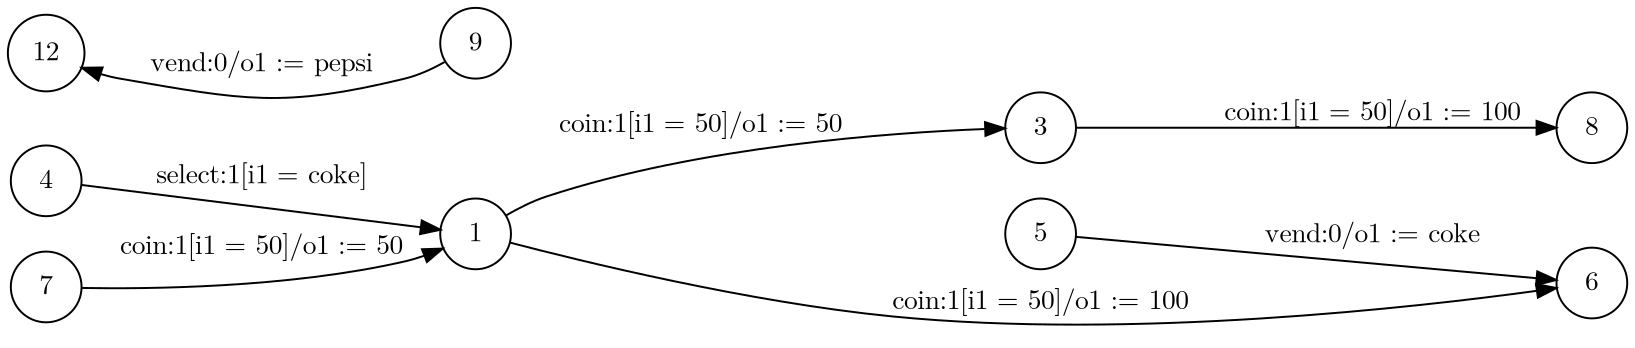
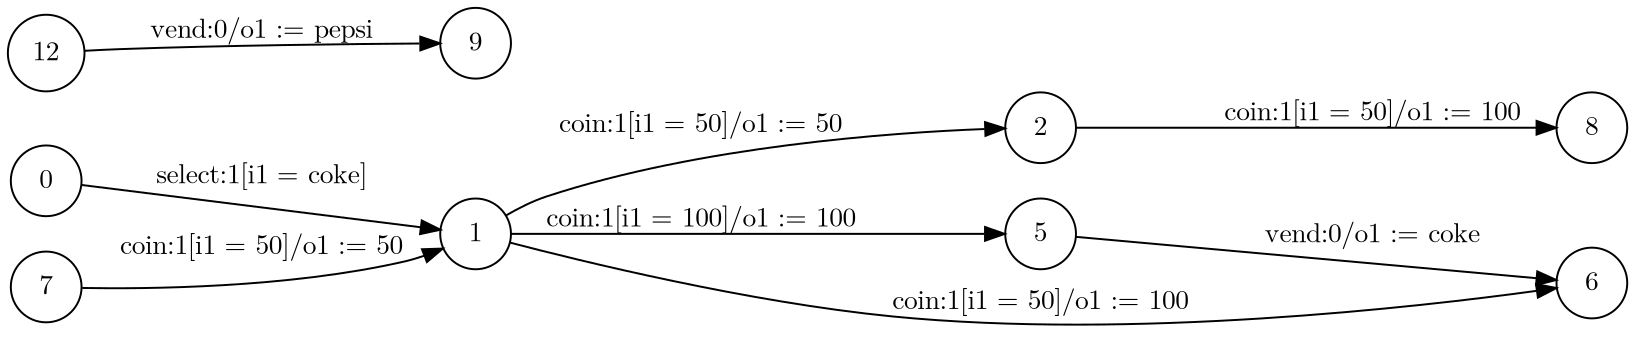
(274, 98) -> (252, 46)
(1041, 128) -> (1041, 128)
(46, 181) -> (46, 181)
none -> (748, 234)
